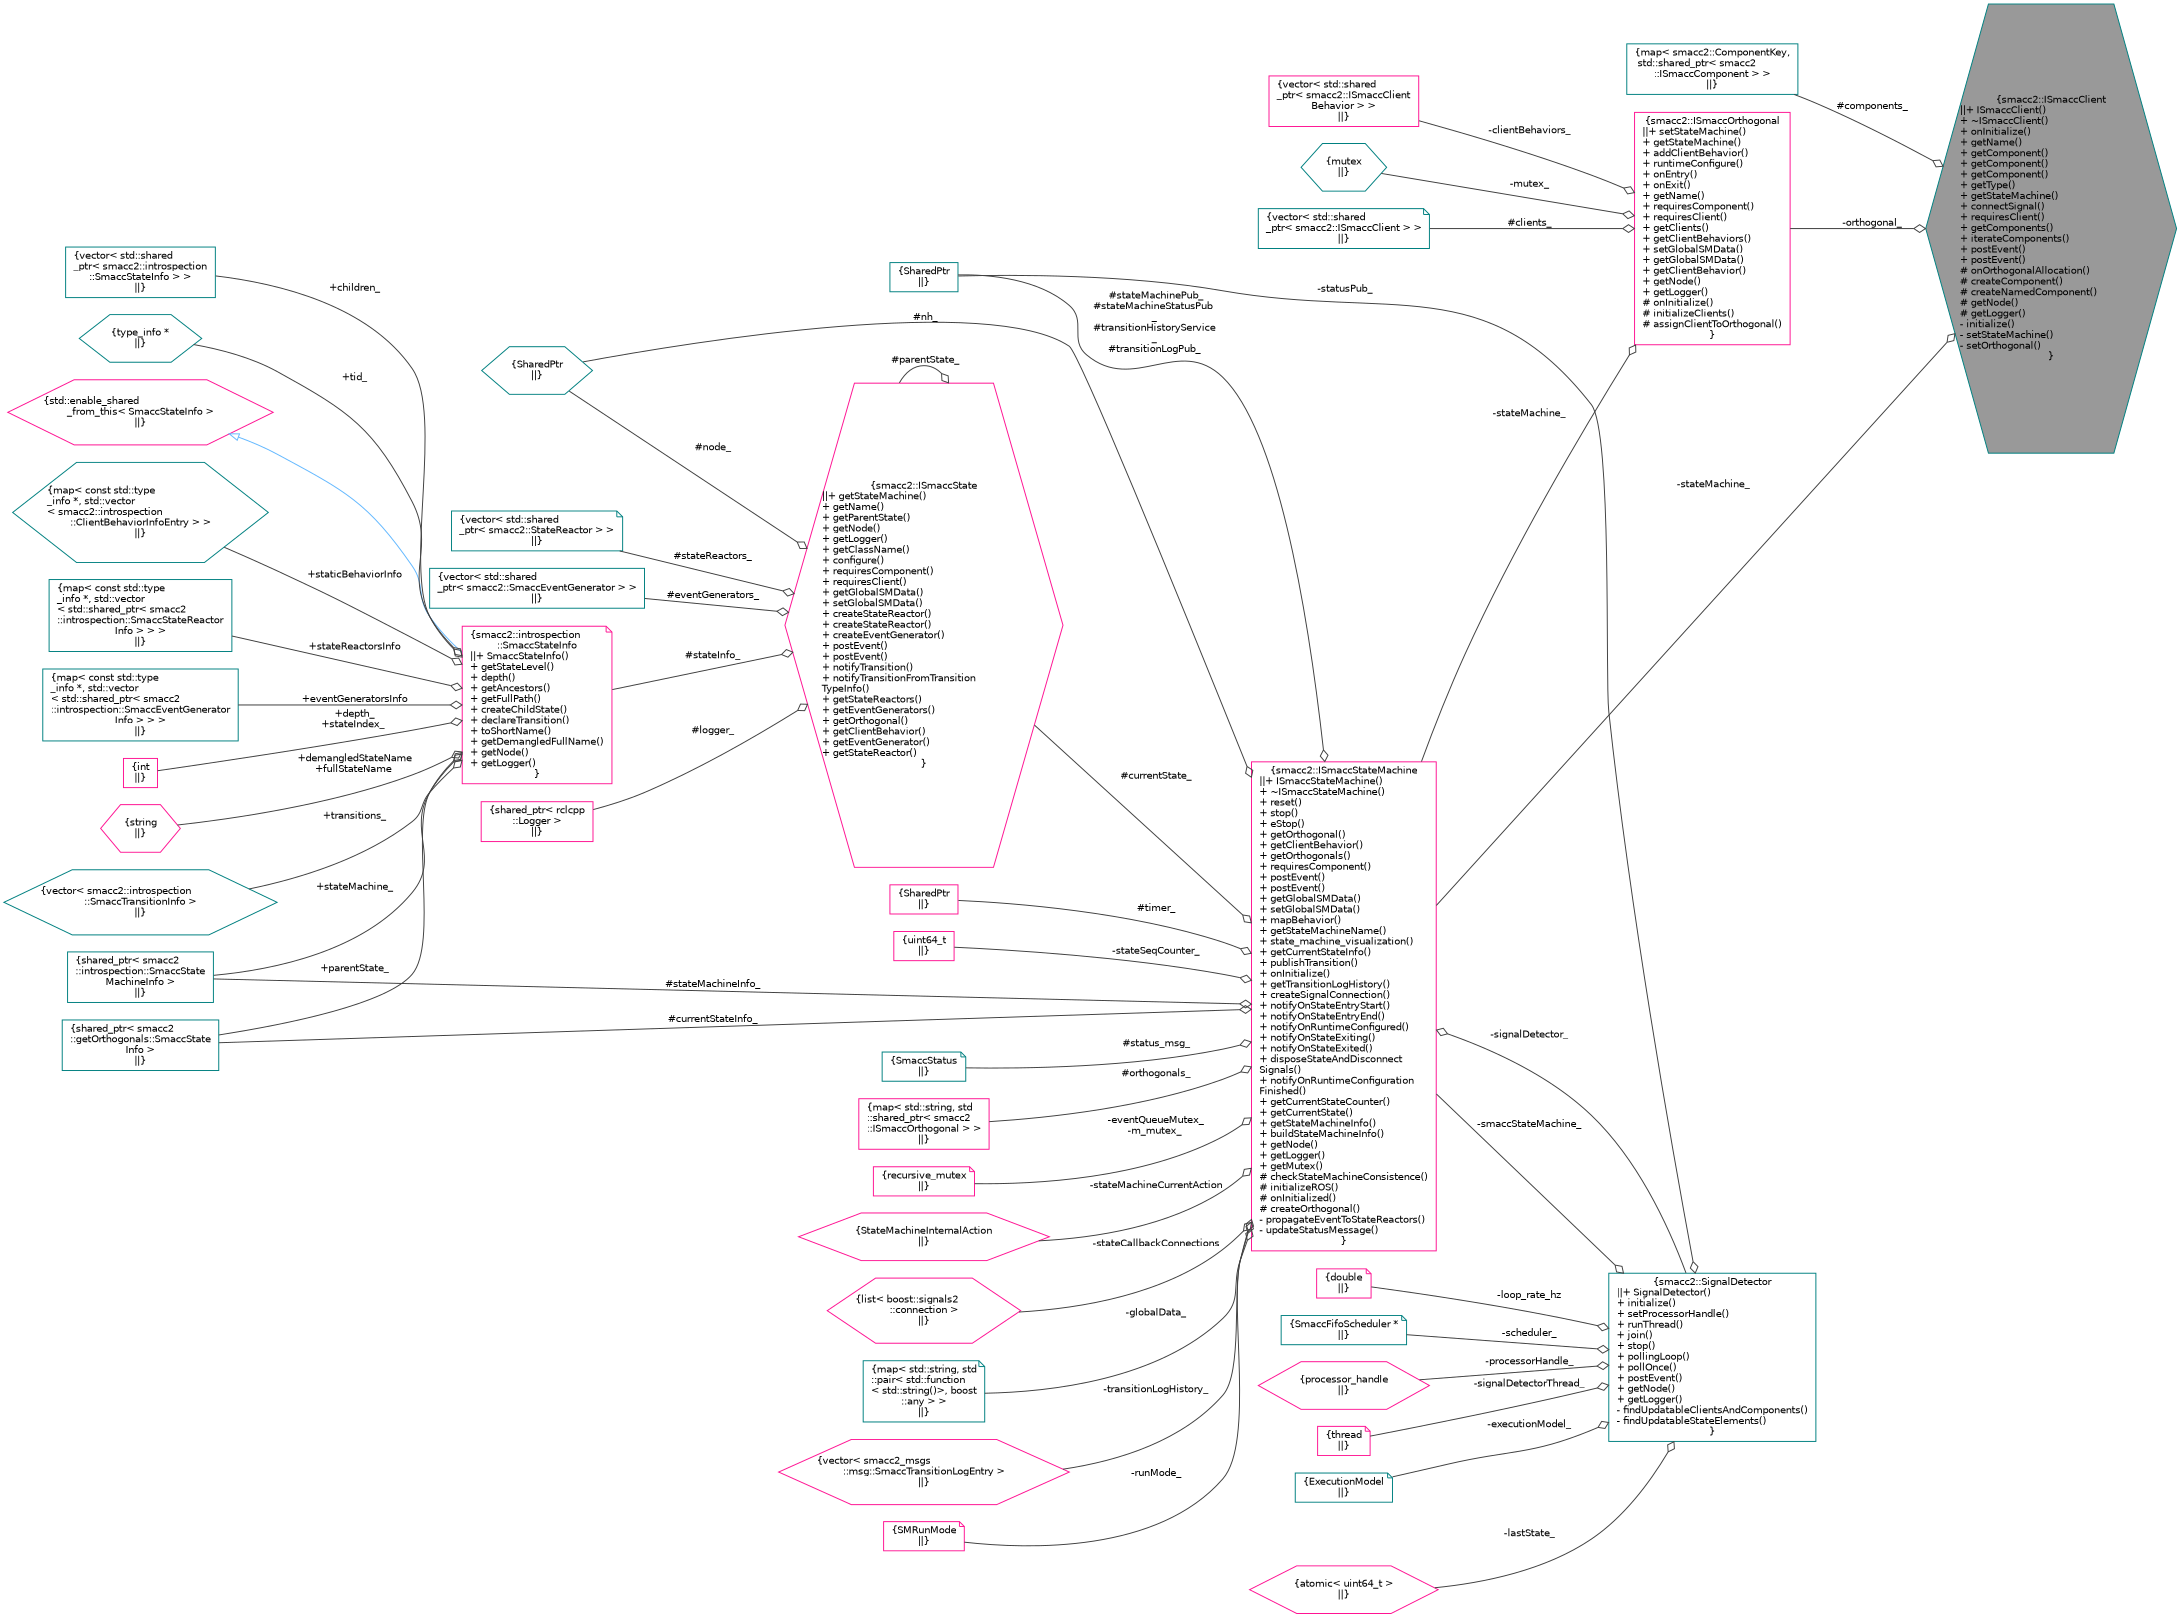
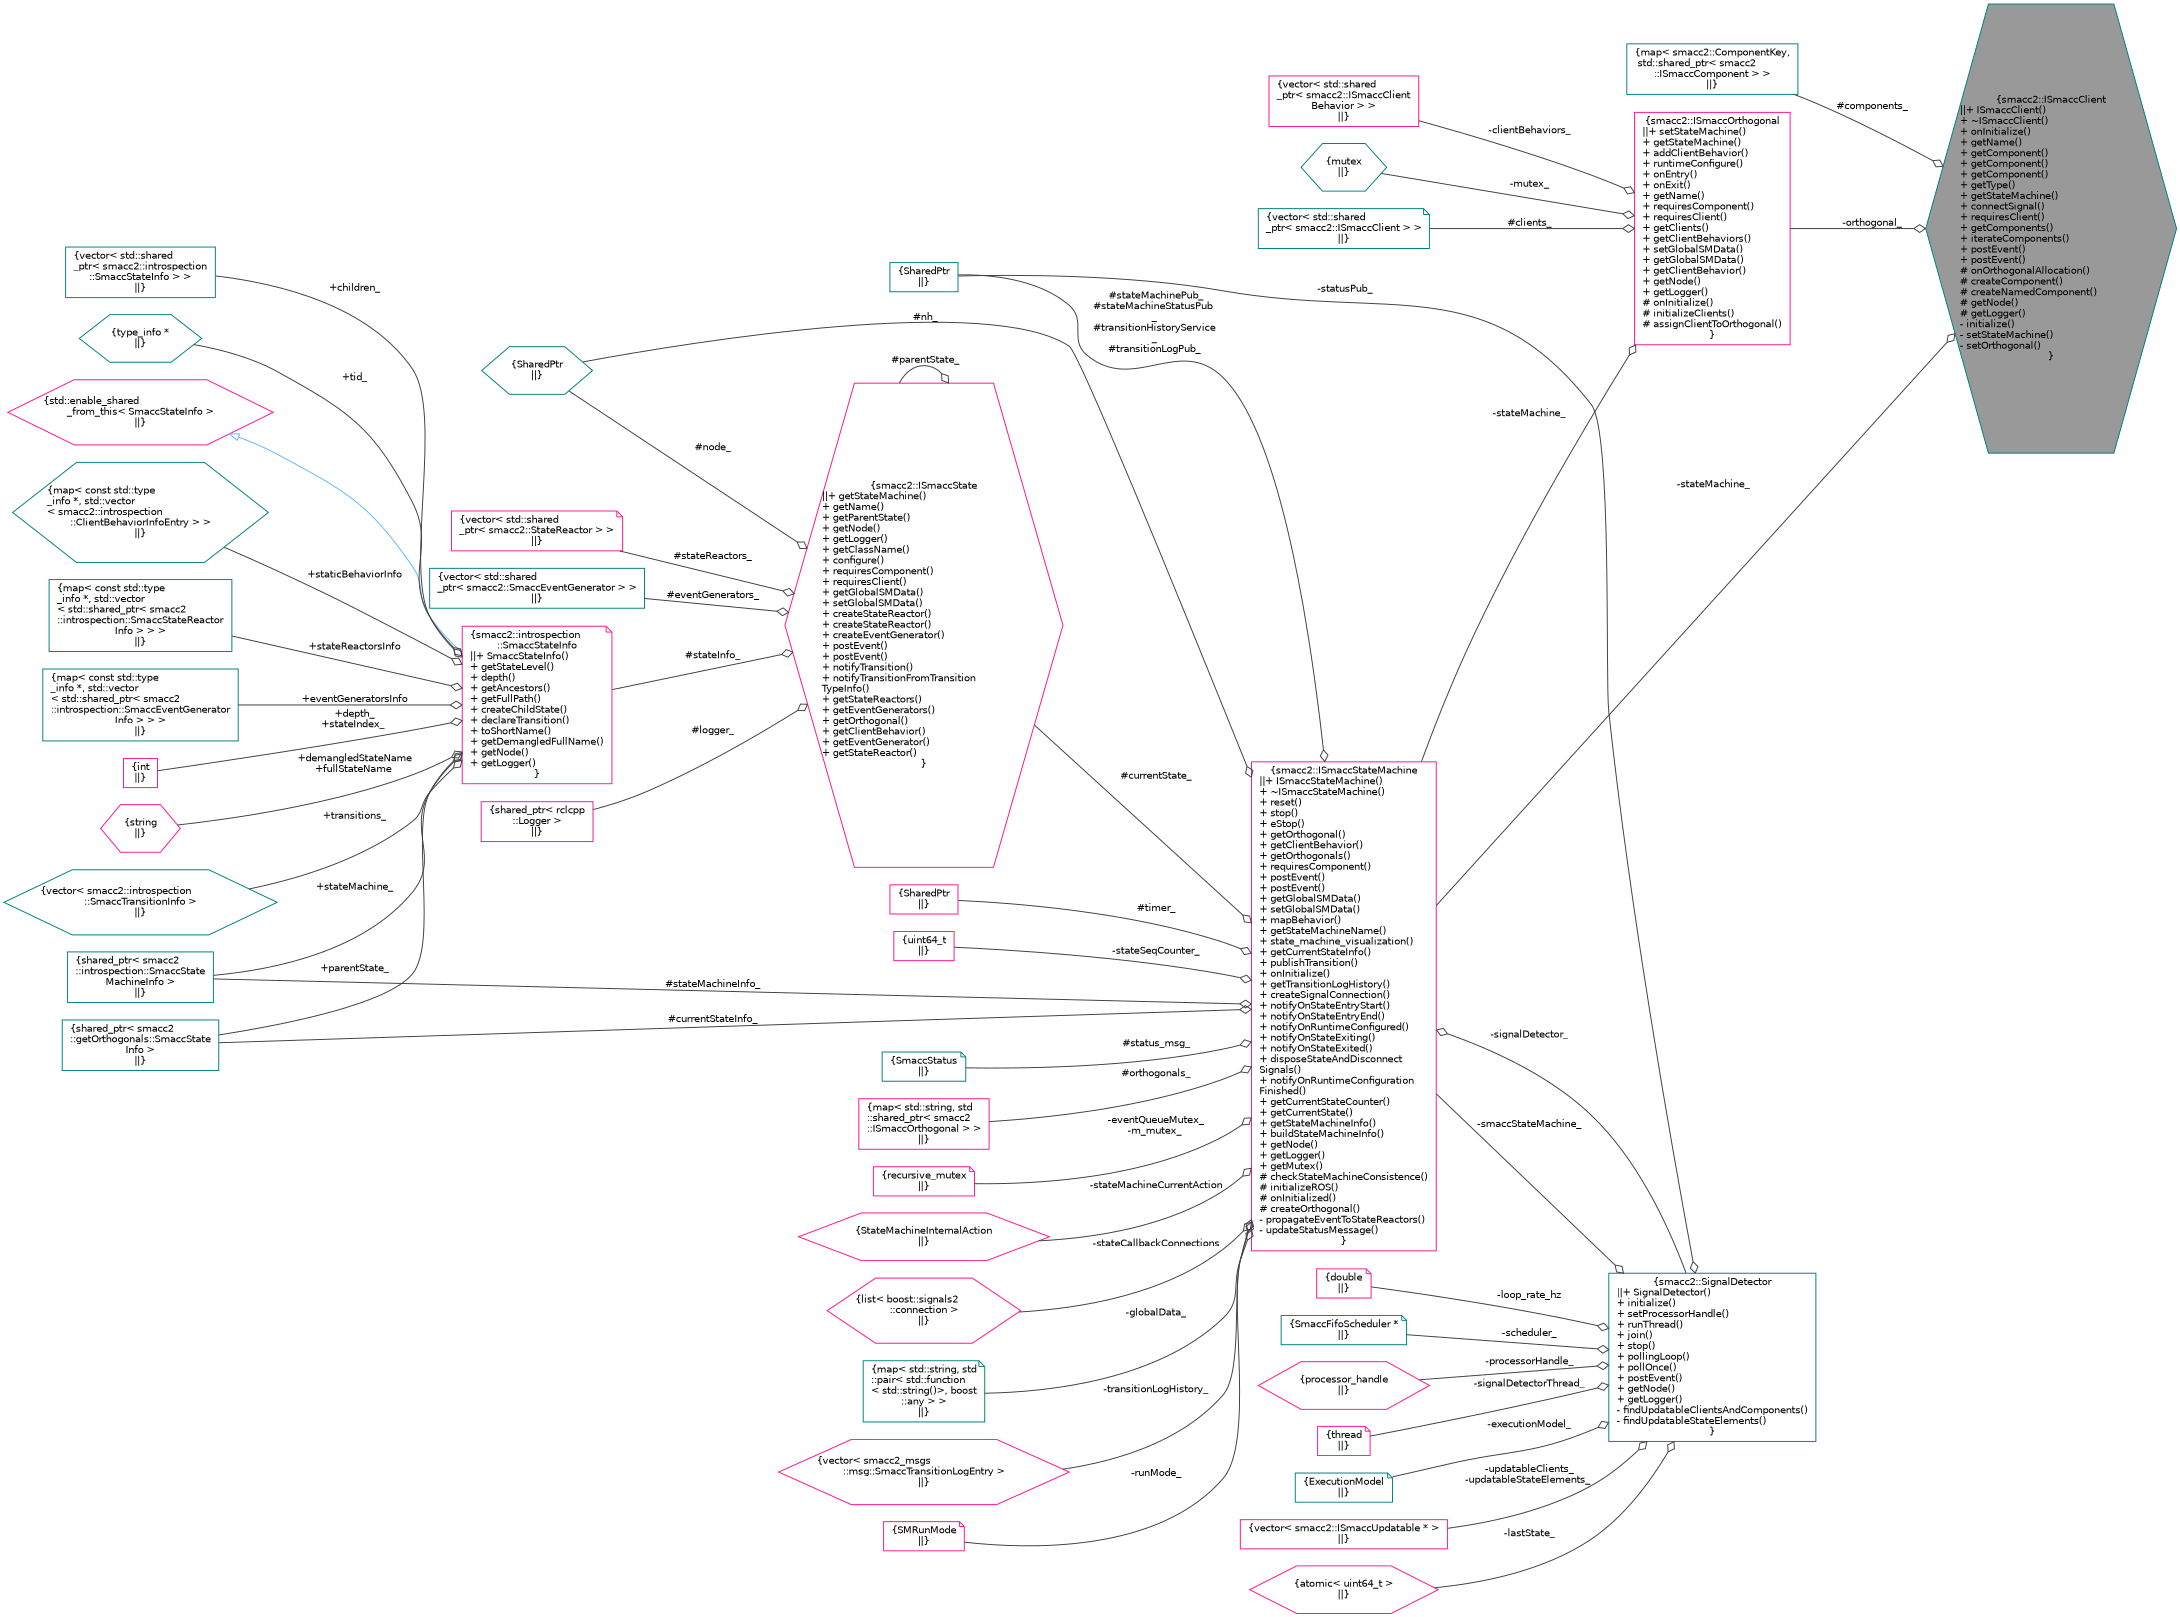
(537, 531) -> (537, 531)
none -> (1344, 1534)
